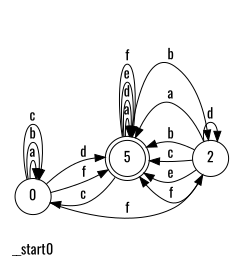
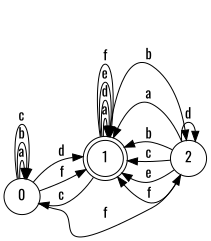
(127, 158) -> (105, 158)
(33, 251) -> none
